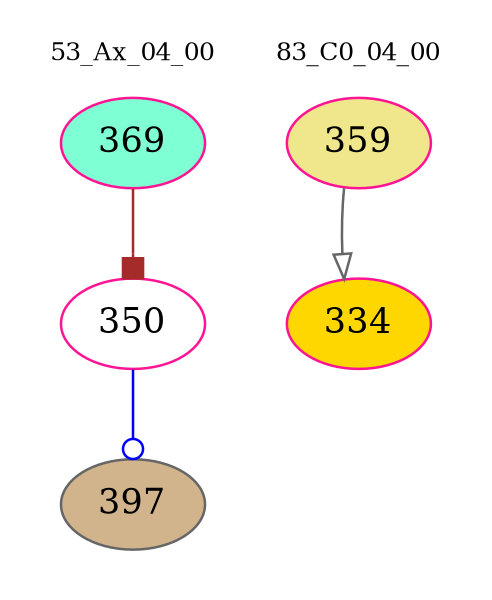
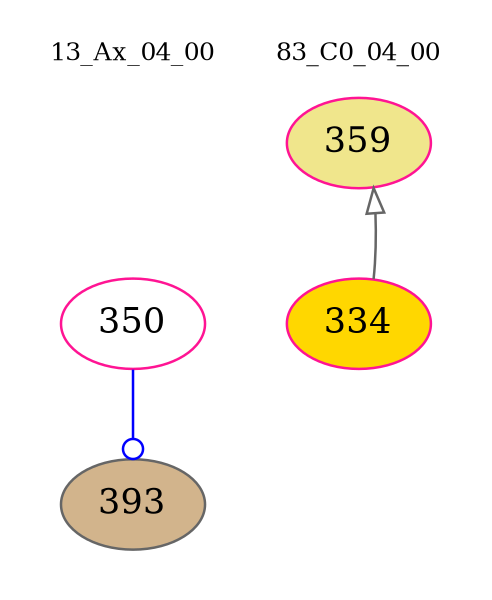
(133, 54) -> (133, 54)
(133, 143) -> none
(342, 221) -> (376, 246)
(133, 504) -> (133, 504)
